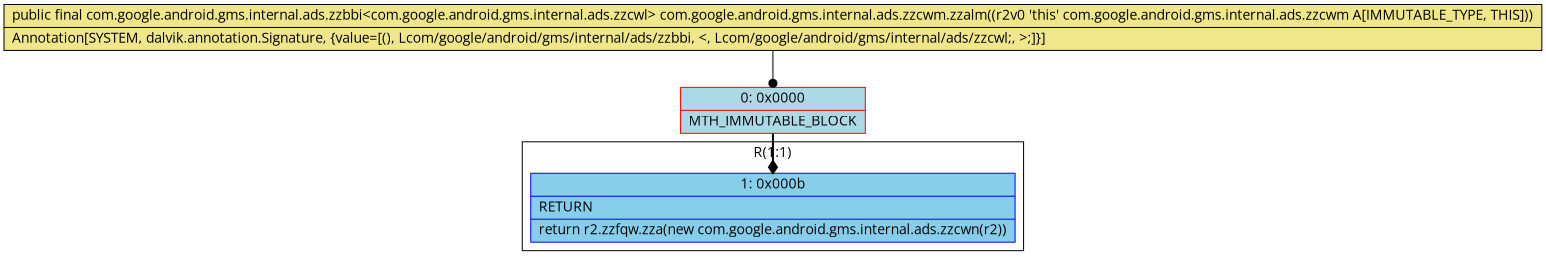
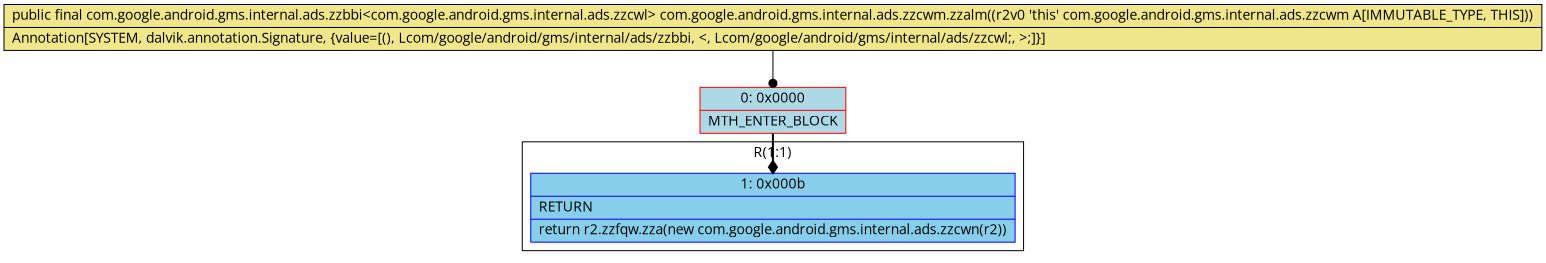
(773, 121) -> (773, 121)
